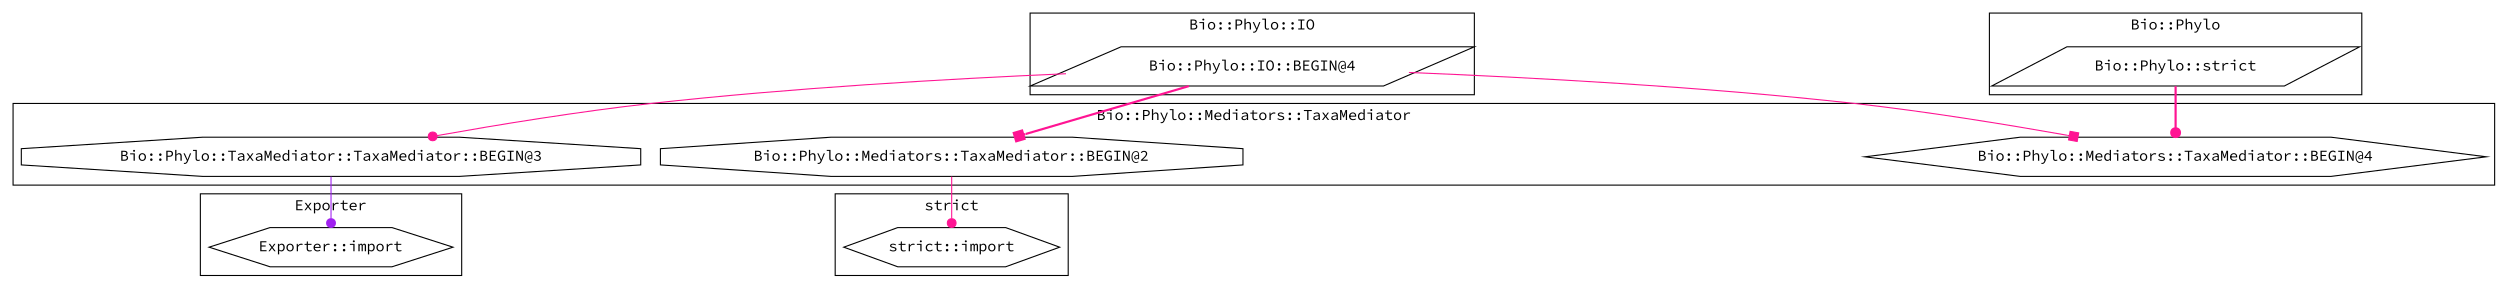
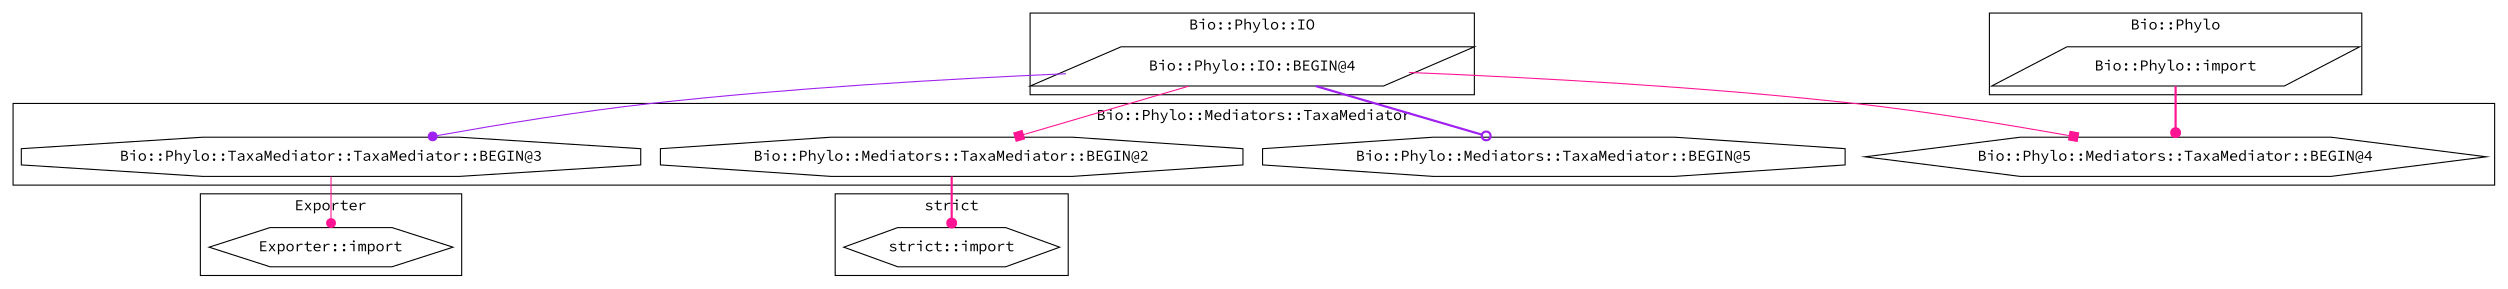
(2176, 66) -> (2176, 66)
(750, 94) -> (750, 94)
(1107, 110) -> (1107, 110)
none -> (1554, 157)
(331, 201) -> (331, 201)
(952, 201) -> (952, 201)
